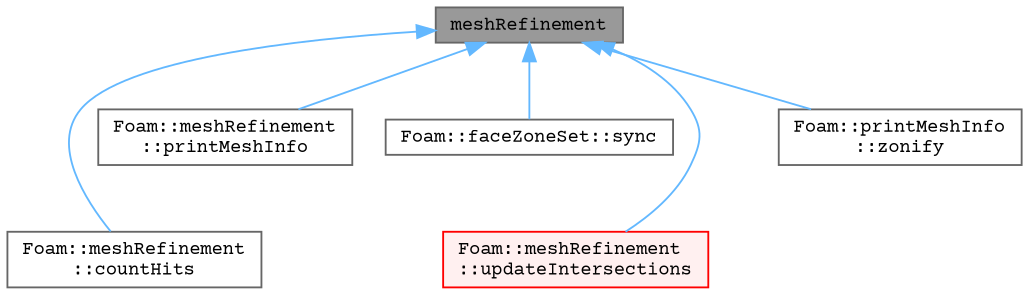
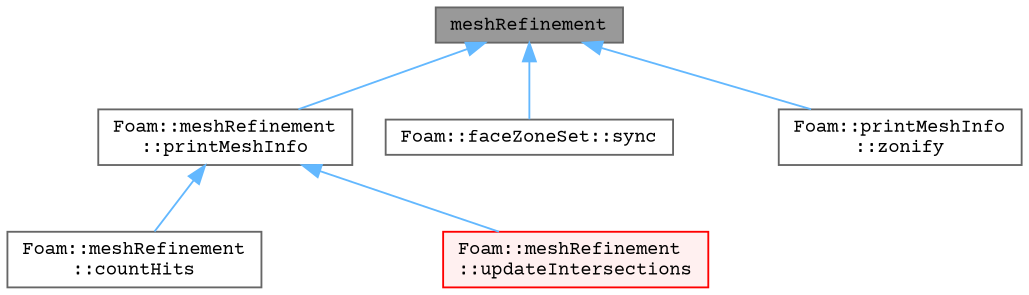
(176, 64) -> (174, 206)
(699, 134) -> (409, 201)
